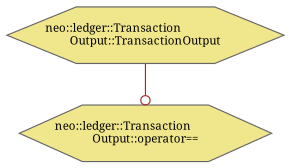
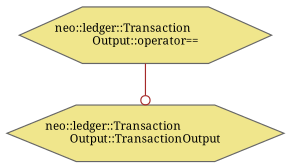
(145, 79) -> (145, 79)
